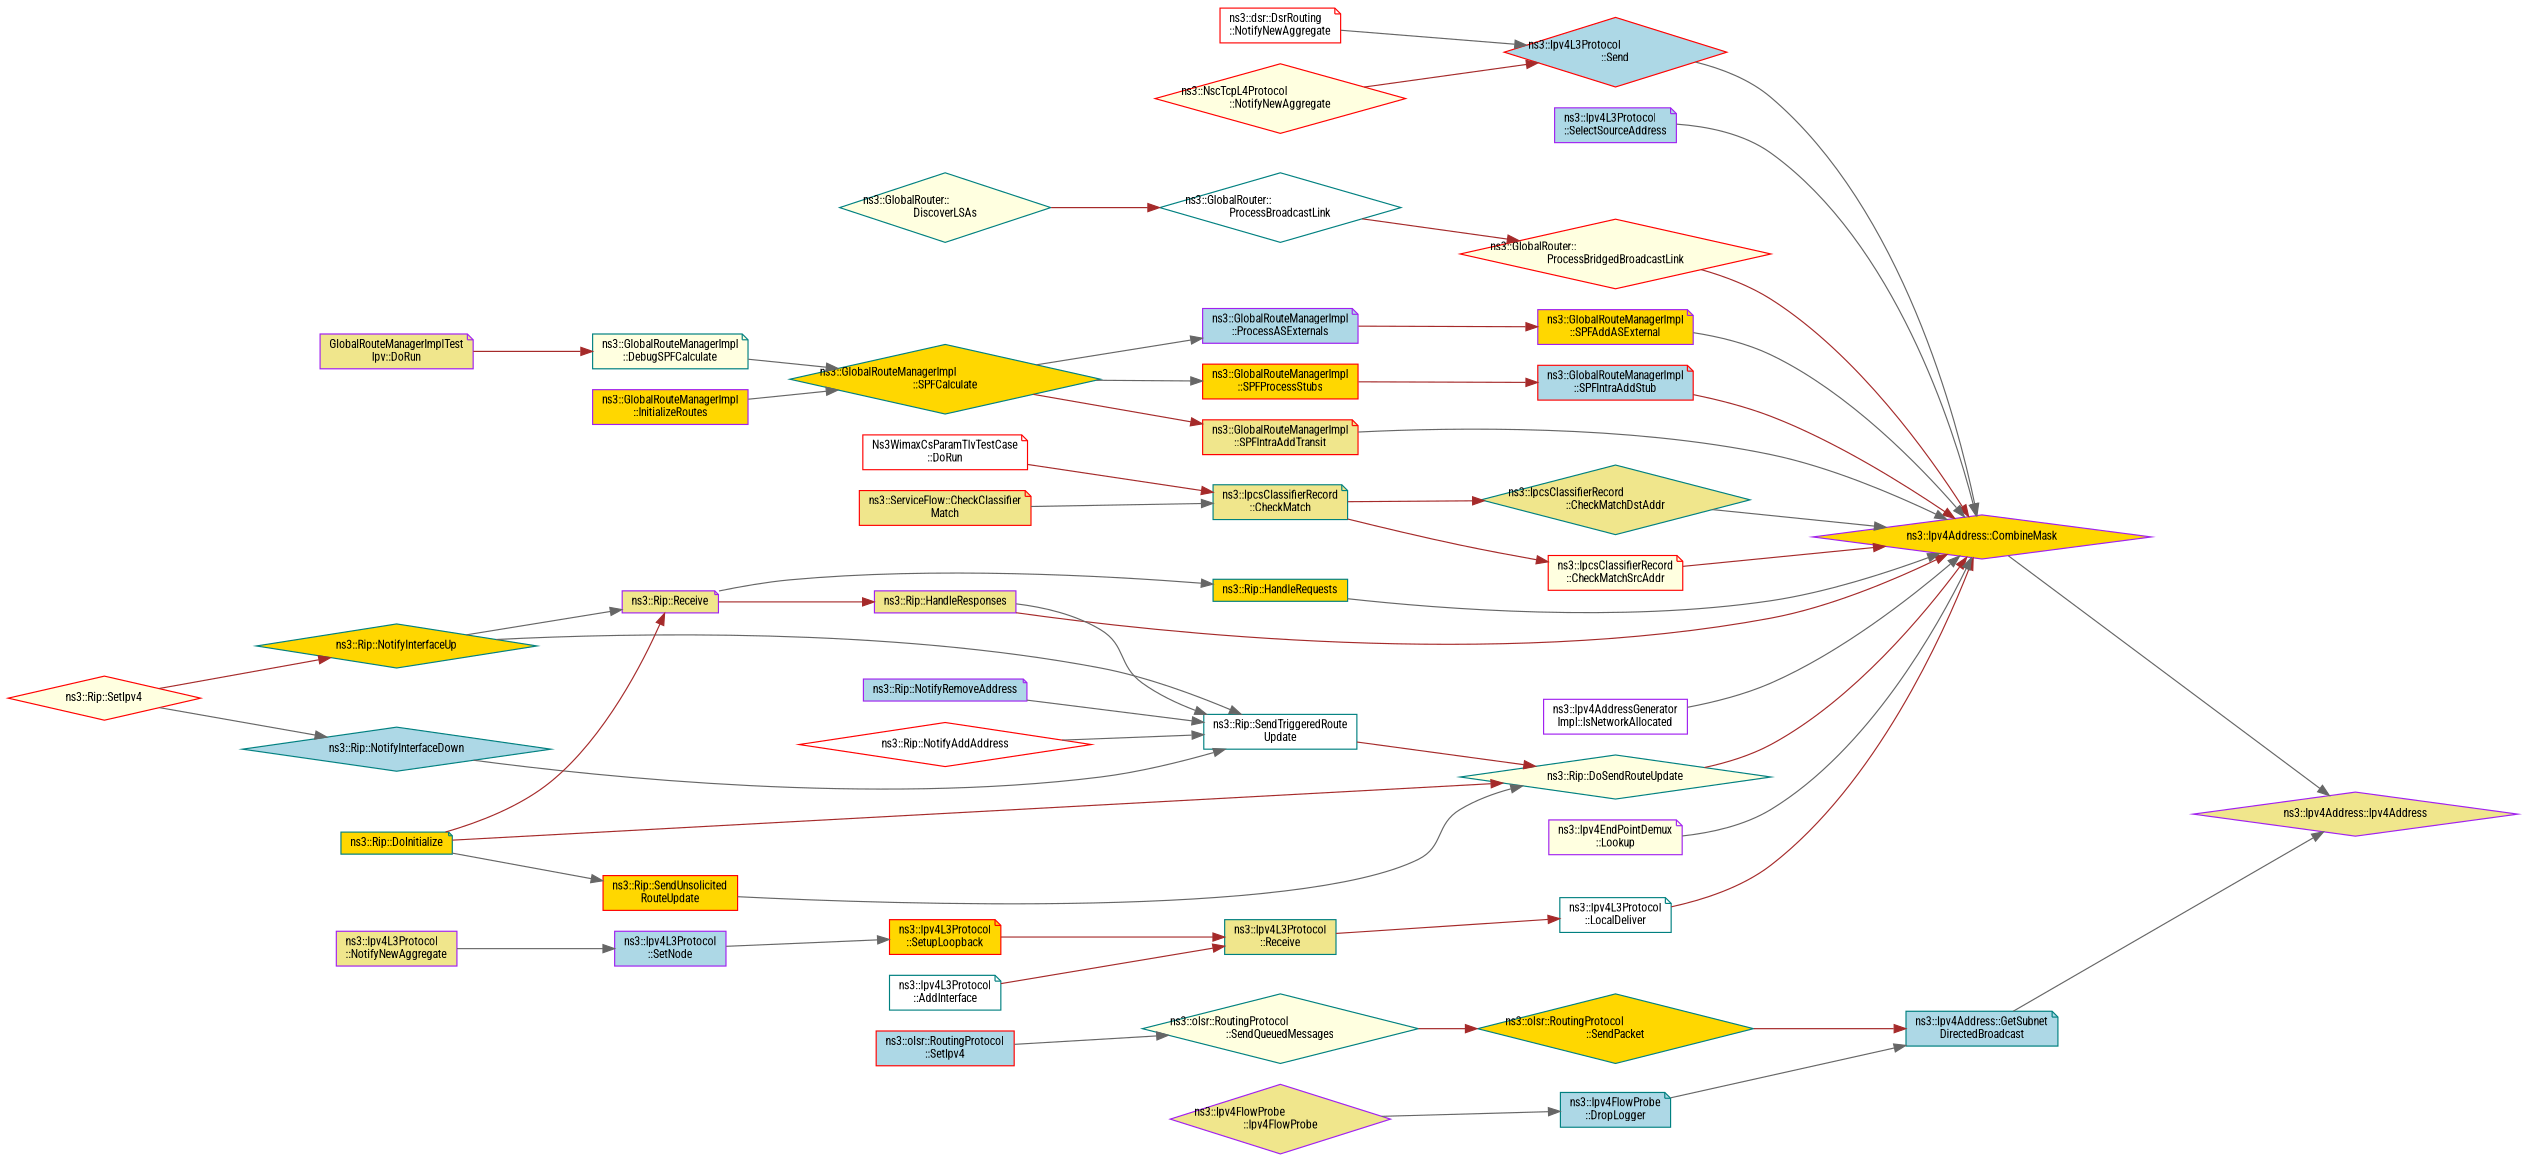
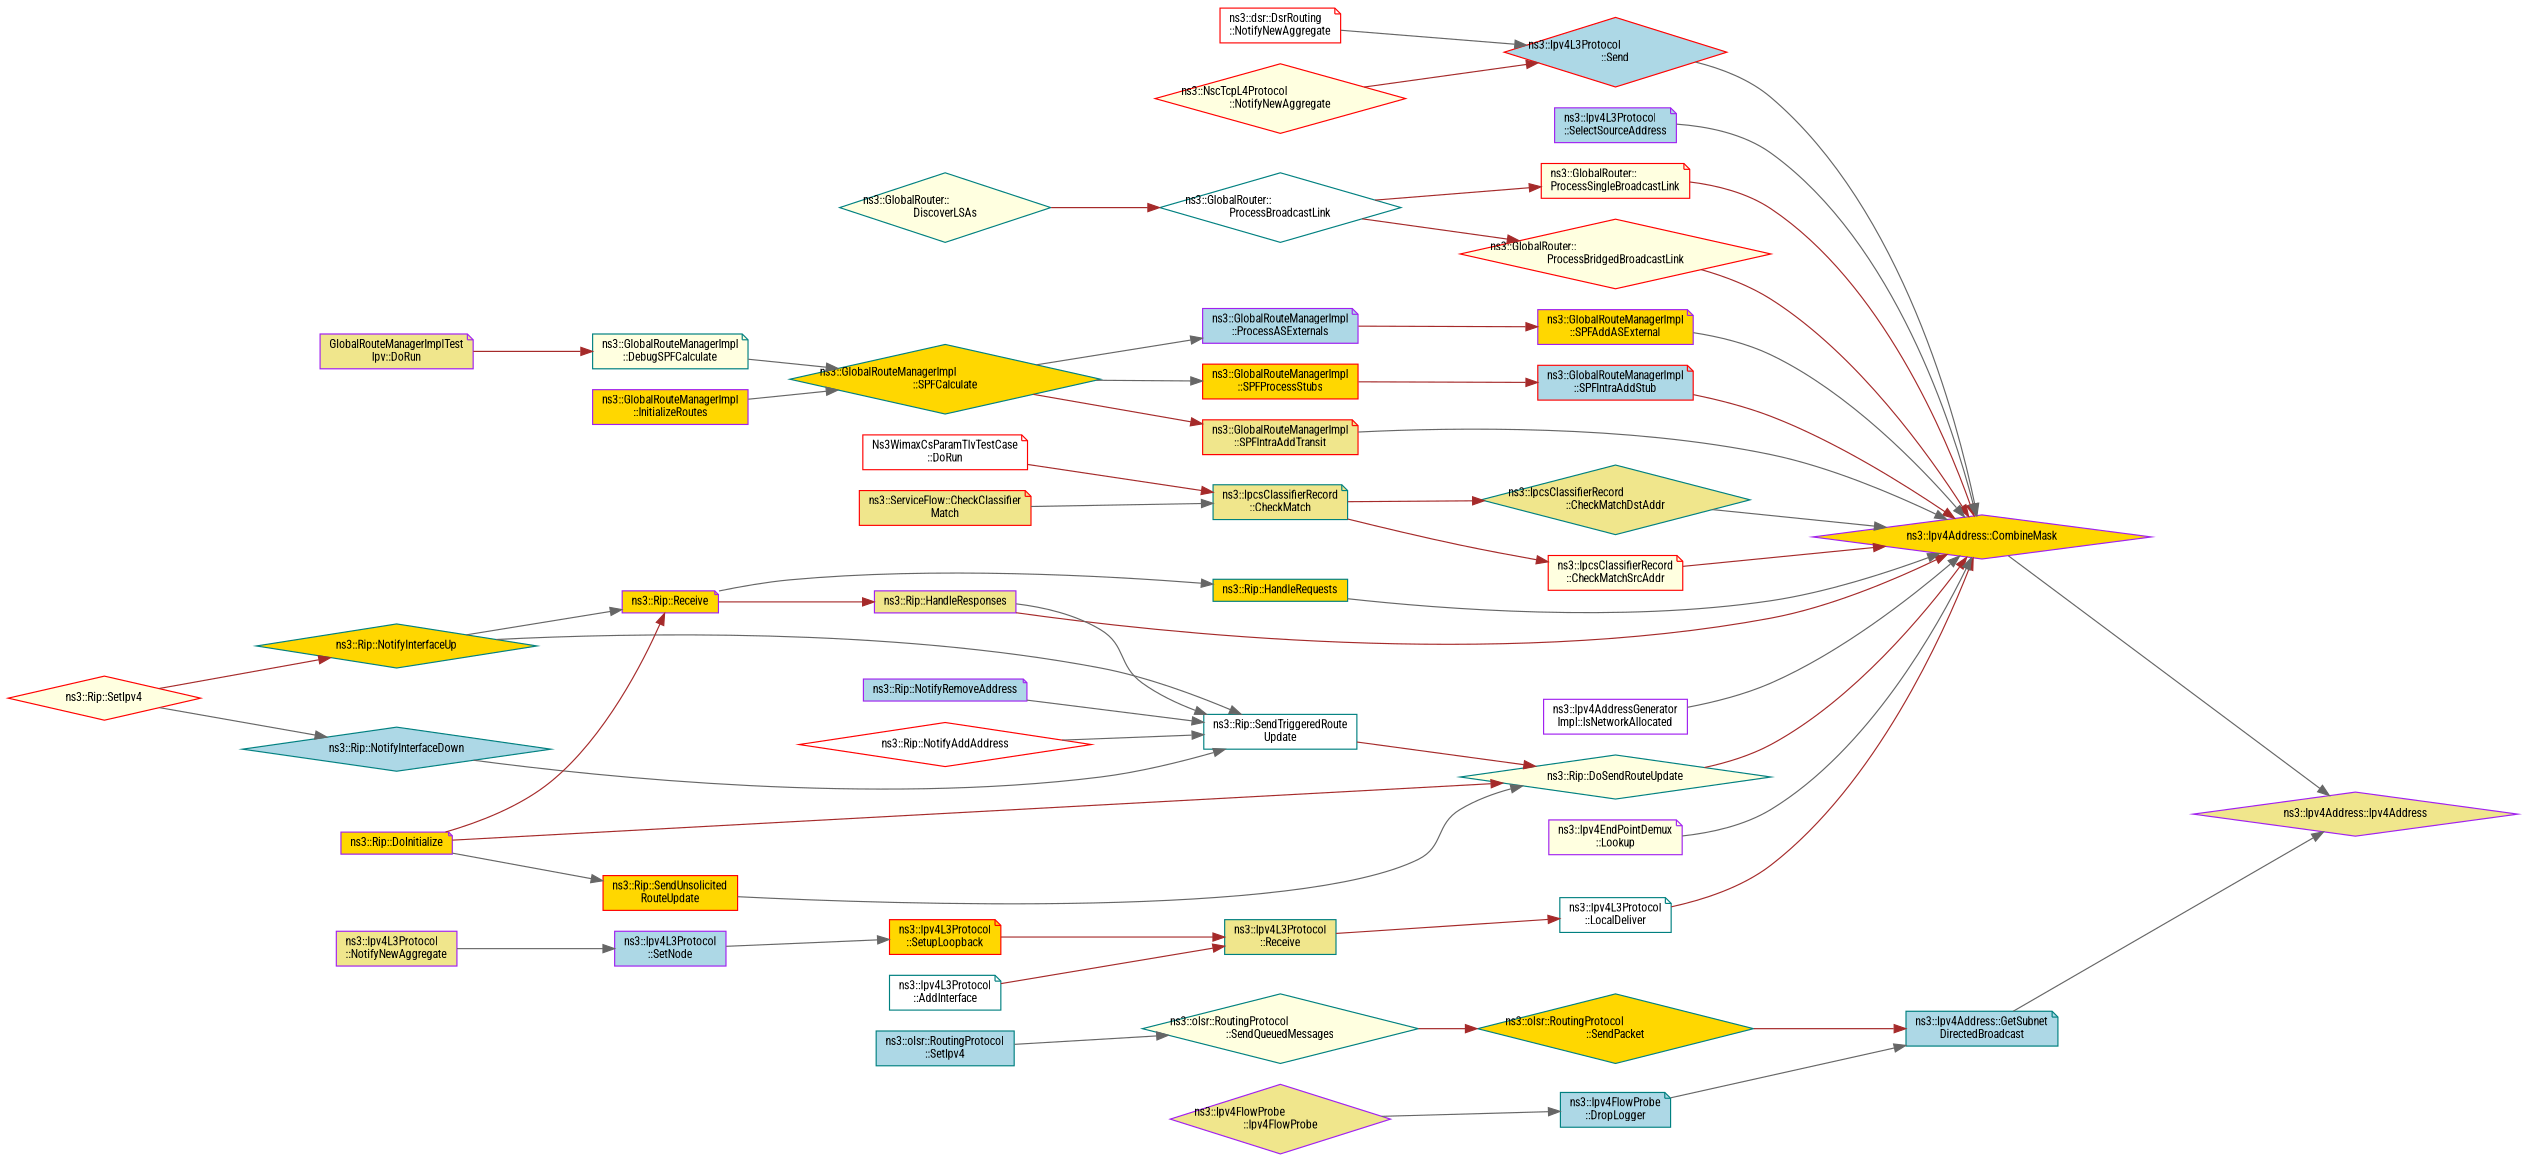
none -> (1615, 181)
(670, 602) -> (670, 602)
(397, 843) -> (397, 843)
(945, 1048) -> (945, 1048)
